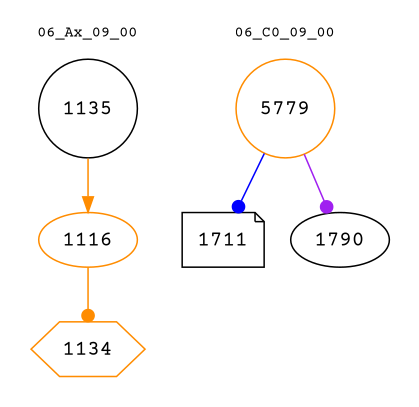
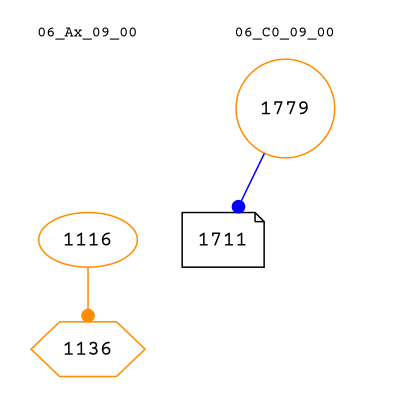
(88, 109) -> none
(285, 109) -> (285, 109)
(340, 240) -> none
(88, 349) -> (88, 349)
